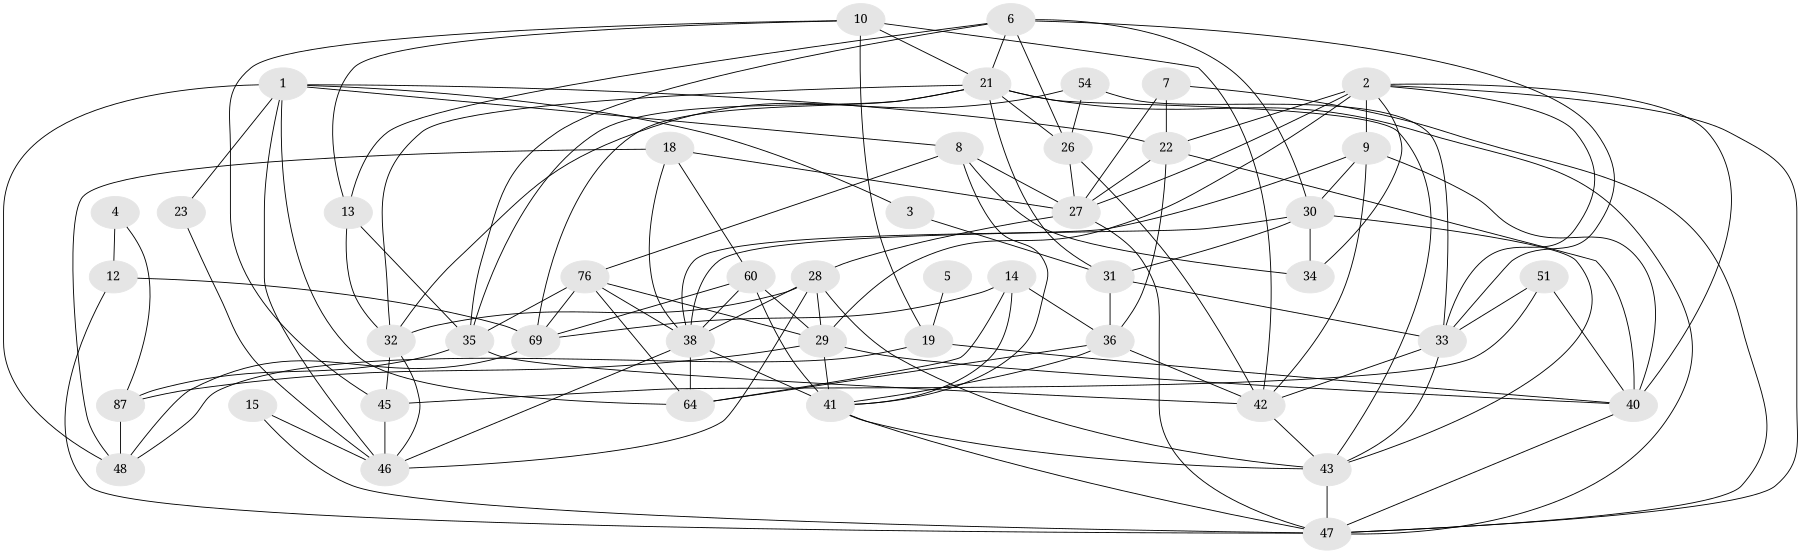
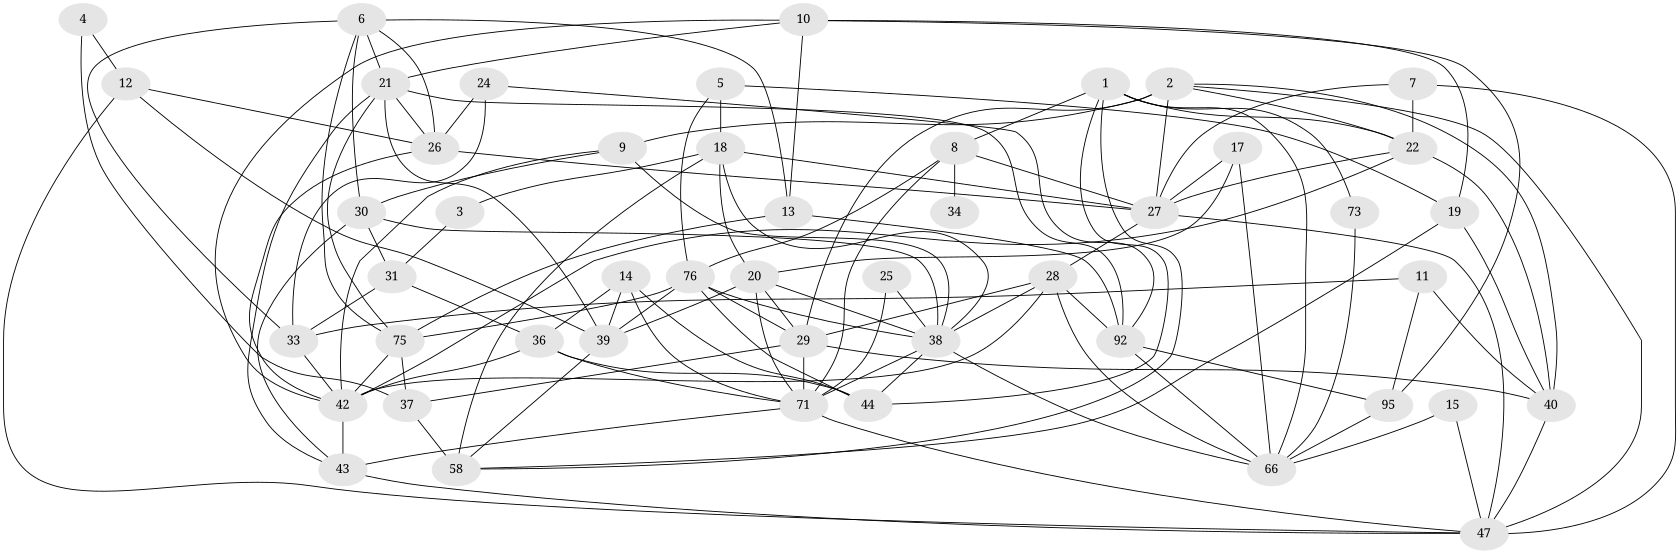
(1085, 84) -> (484, 84)
none -> (280, 116)
none -> (721, 116)
(679, 127) -> (588, 176)
none -> (1238, 148)
(1591, 161) -> none
none -> (681, 181)
(1388, 188) -> none
(1023, 195) -> none
(1600, 197) -> none
(181, 213) -> (1355, 213)
(1553, 238) -> none
(1310, 245) -> none
(1155, 249) -> (865, 233)
(751, 277) -> (755, 277)
none -> (887, 277)
(1544, 277) -> (1423, 277)
(391, 341) -> (1121, 341)
(470, 341) -> (400, 341)
(536, 341) -> (604, 341)
(121, 405) -> (407, 405)
(385, 405) -> (1389, 405)
(690, 405) -> (868, 405)
(831, 405) -> (804, 405)
(1047, 419) -> (733, 381)
(1406, 421) -> none
(121, 470) -> (456, 470)
(385, 470) -> (1272, 470)
